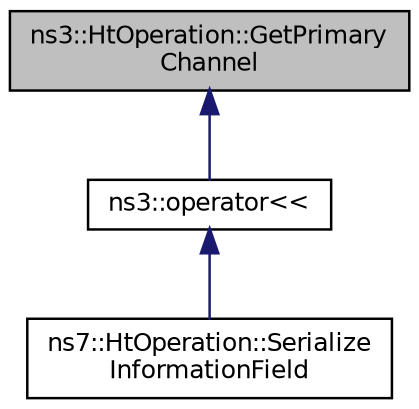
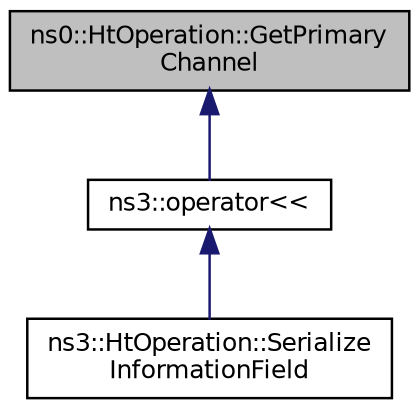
(210, 51) -> (210, 51)
(210, 358) -> (210, 358)
